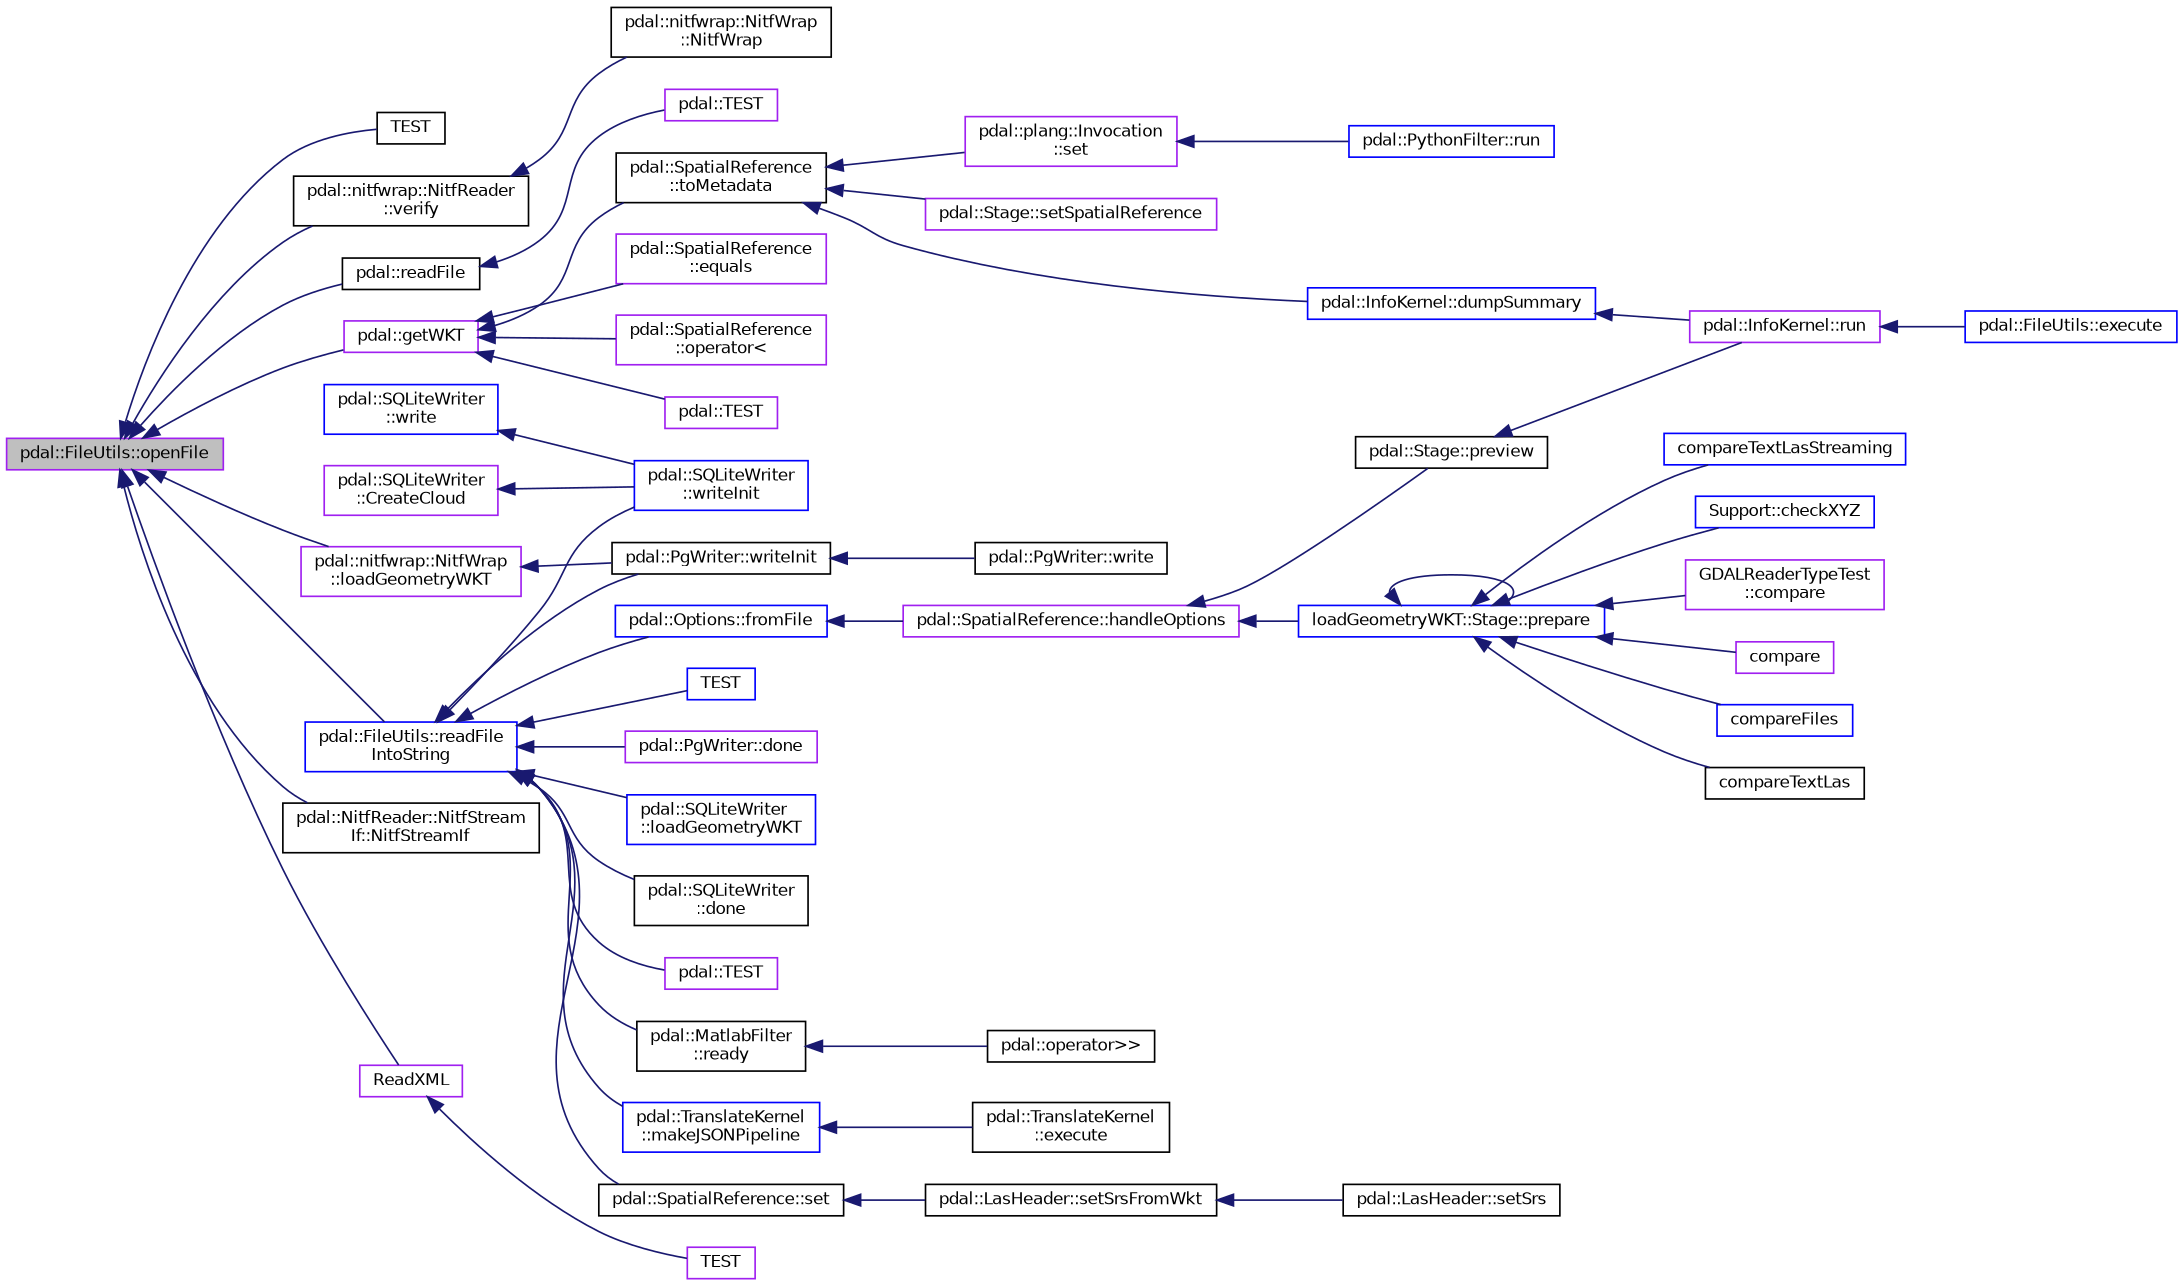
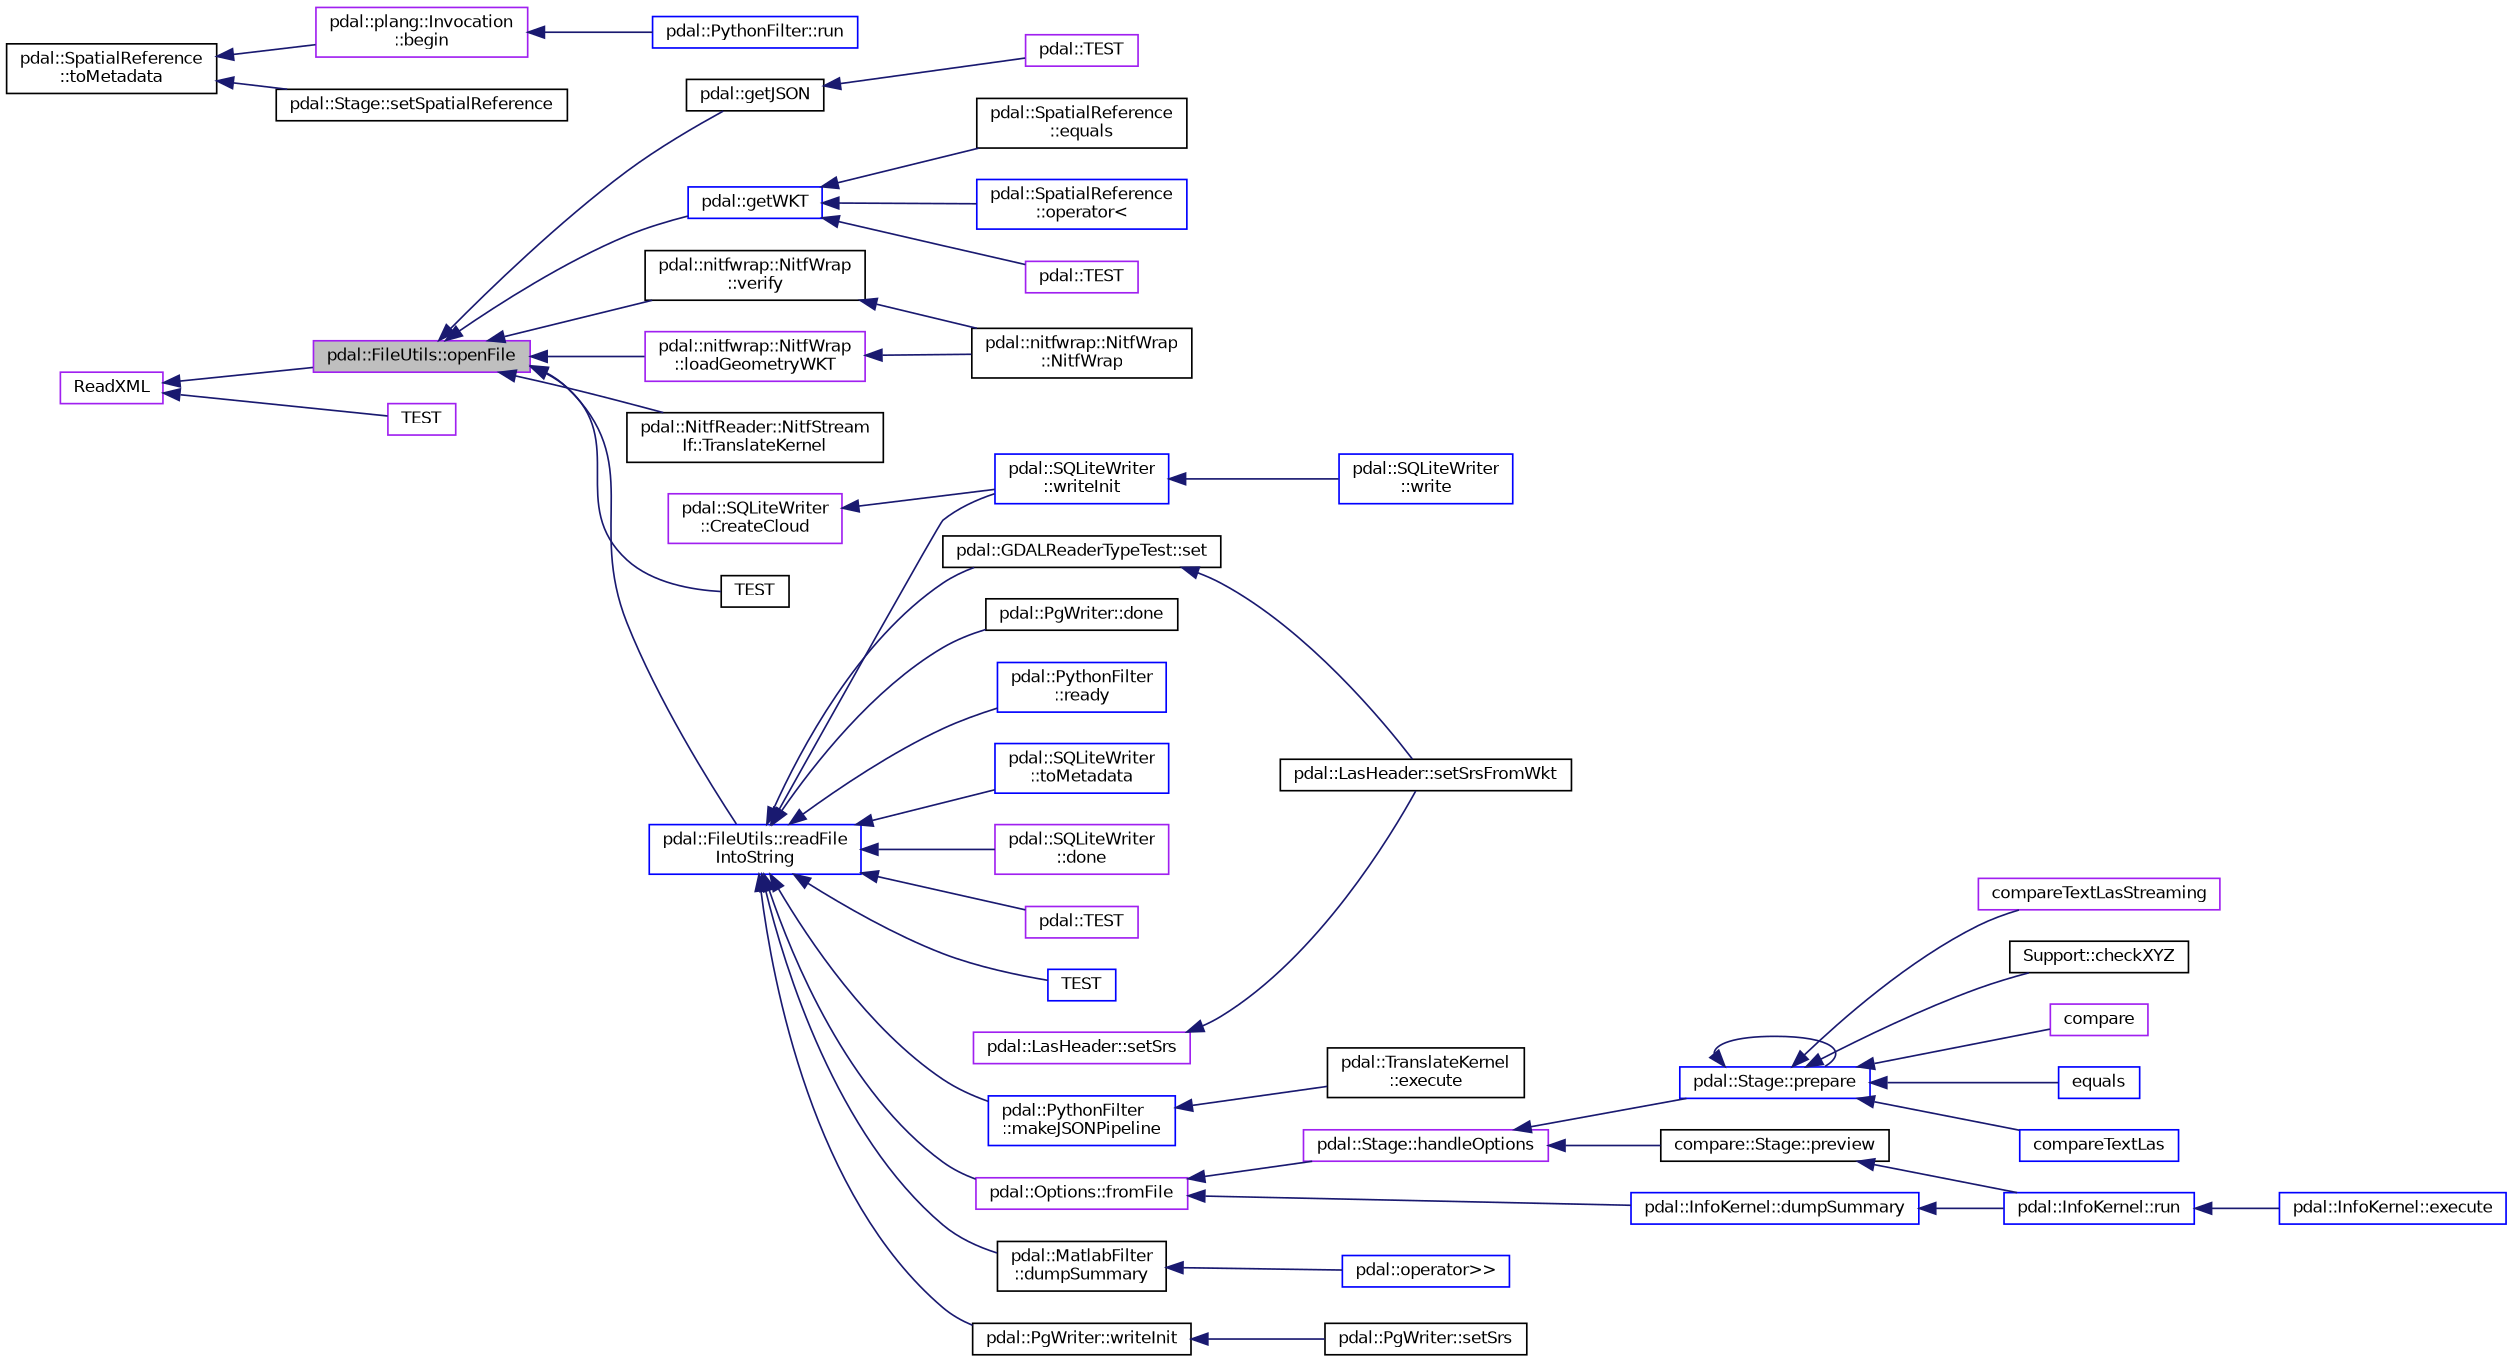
(1071, 141) -> (422, 32)
(411, 201) -> (755, 275)
(1071, 214) -> (422, 105)
(721, 259) -> (1082, 123)
(566, 271) -> none
(411, 274) -> (755, 95)
(1058, 278) -> (1418, 1201)
(1785, 327) -> (2099, 1208)
(2071, 327) -> (2393, 1208)
(411, 337) -> (755, 203)
(721, 340) -> (1082, 204)
(574, 449) -> (1262, 479)
(1785, 449) -> (2099, 894)
(1452, 452) -> (1775, 1146)
(1785, 512) -> (2099, 957)
(1071, 558) -> (1426, 1339)
(579, 564) -> (927, 355)
(1785, 585) -> none
(721, 621) -> (1082, 1193)
(1071, 621) -> (1426, 1146)
(1452, 621) -> (1775, 1083)
none -> (1082, 687)
(1785, 720) -> (2099, 1083)
(721, 747) -> (1082, 615)
(1785, 783) -> (2099, 1146)
(244, 785) -> (246, 374)
(721, 820) -> (1082, 768)
(411, 828) -> (755, 438)
(721, 901) -> (1082, 849)
(721, 1046) -> (1082, 1266)
(1071, 1046) -> (1426, 1271)
(721, 1127) -> (1082, 1121)
(721, 1200) -> (1082, 552)
(1288, 1200) -> (1325, 923)
(1452, 1200) -> (1082, 1048)
